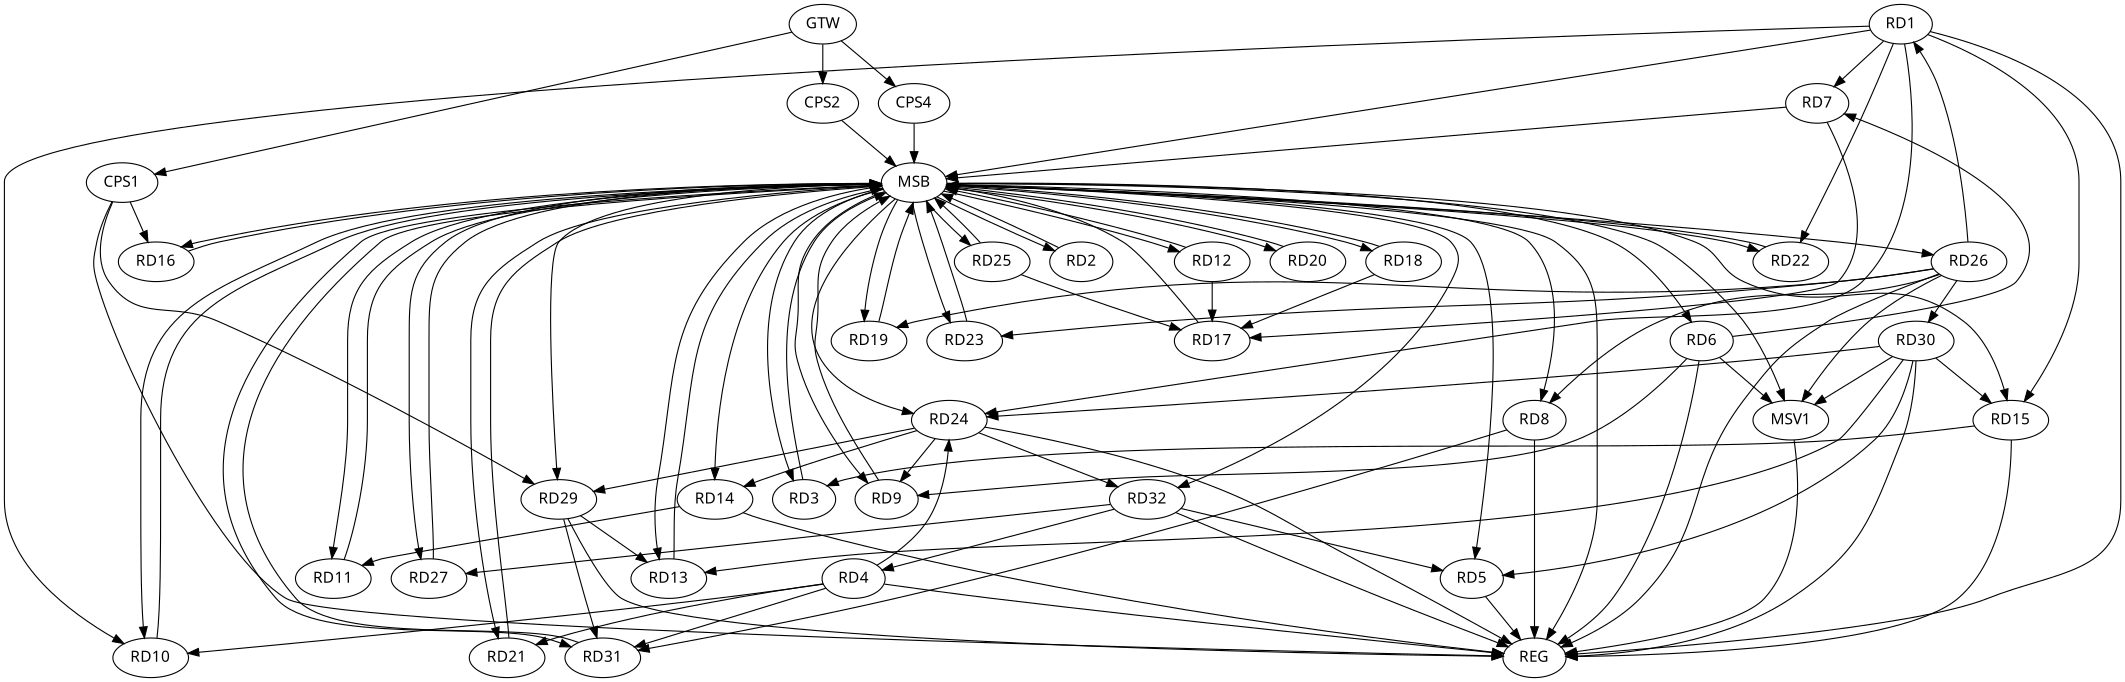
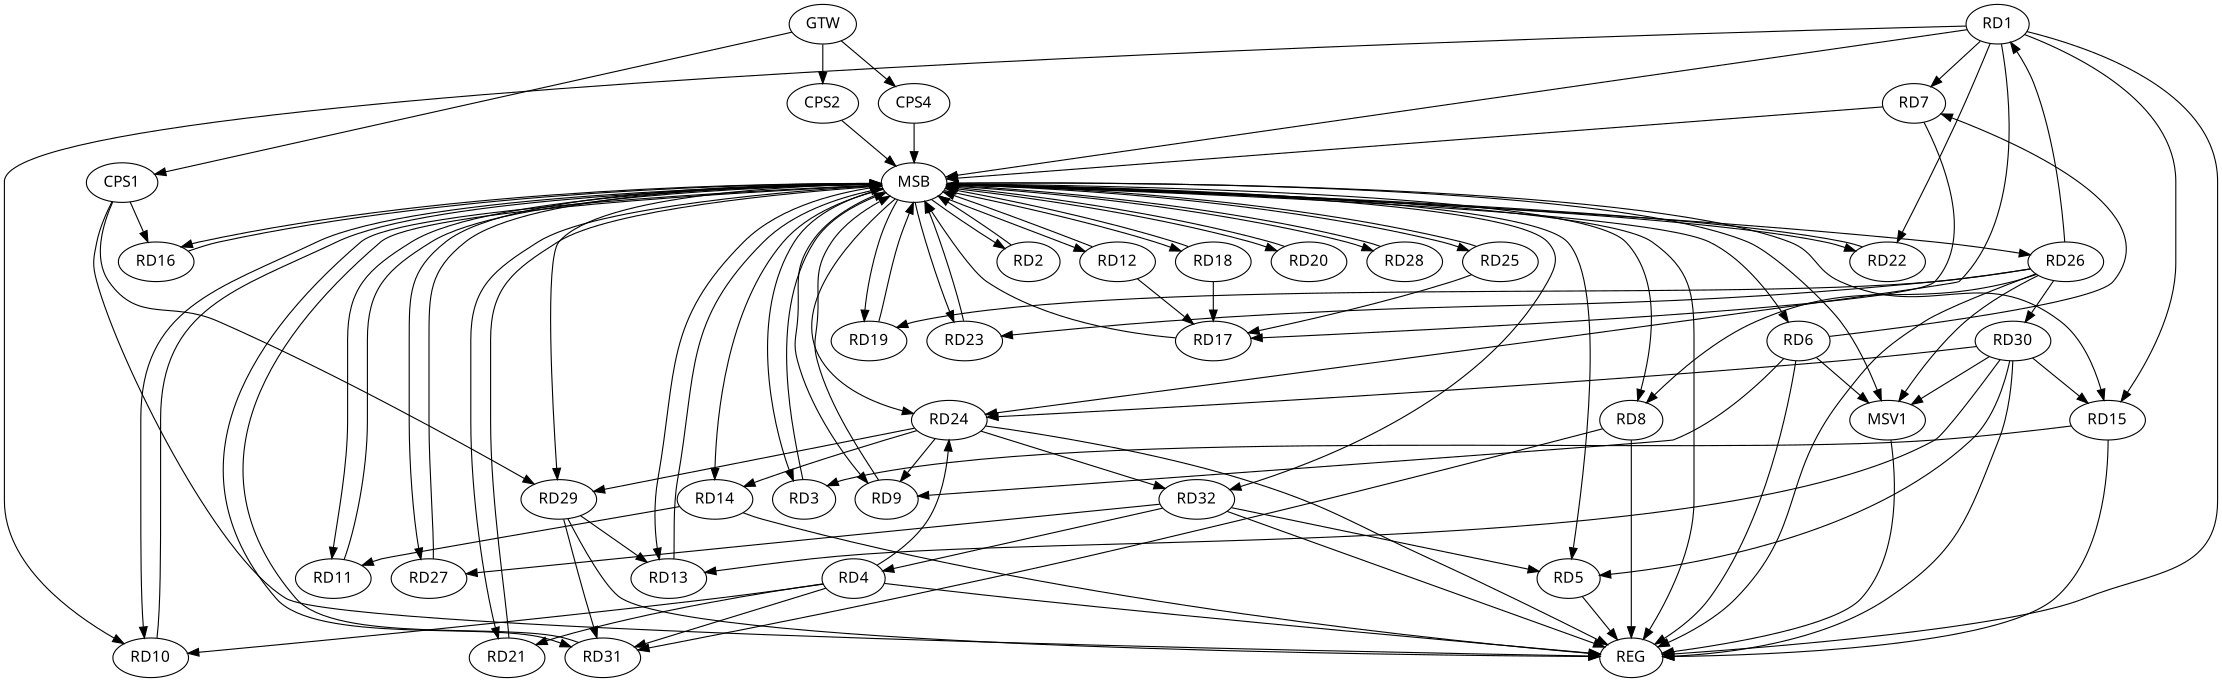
none -> (1405, 262)
